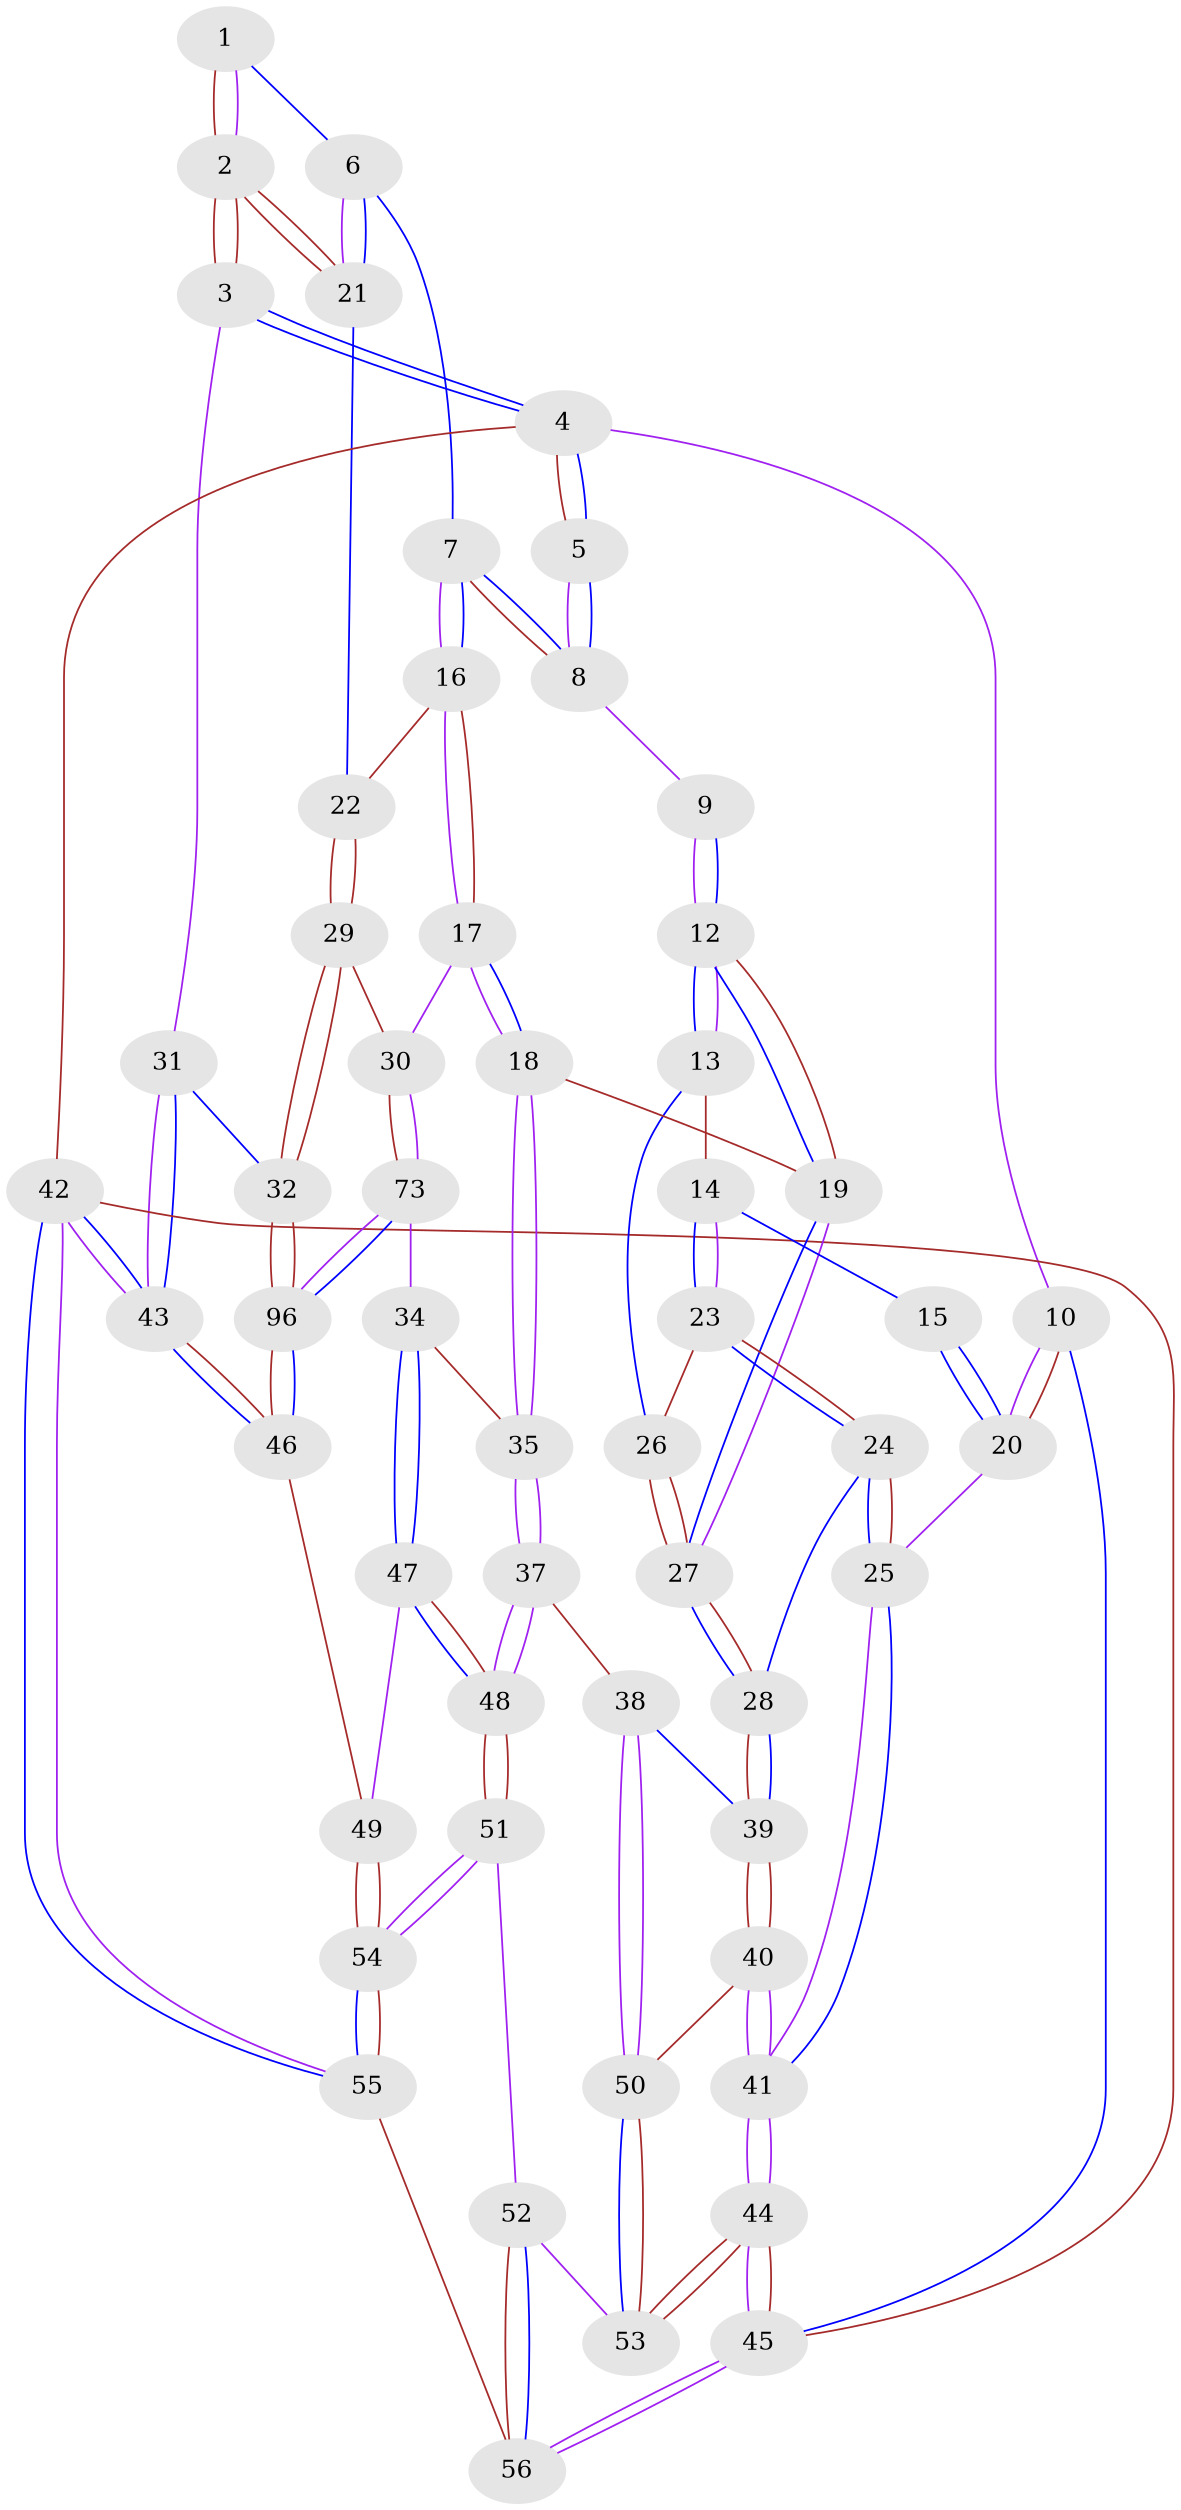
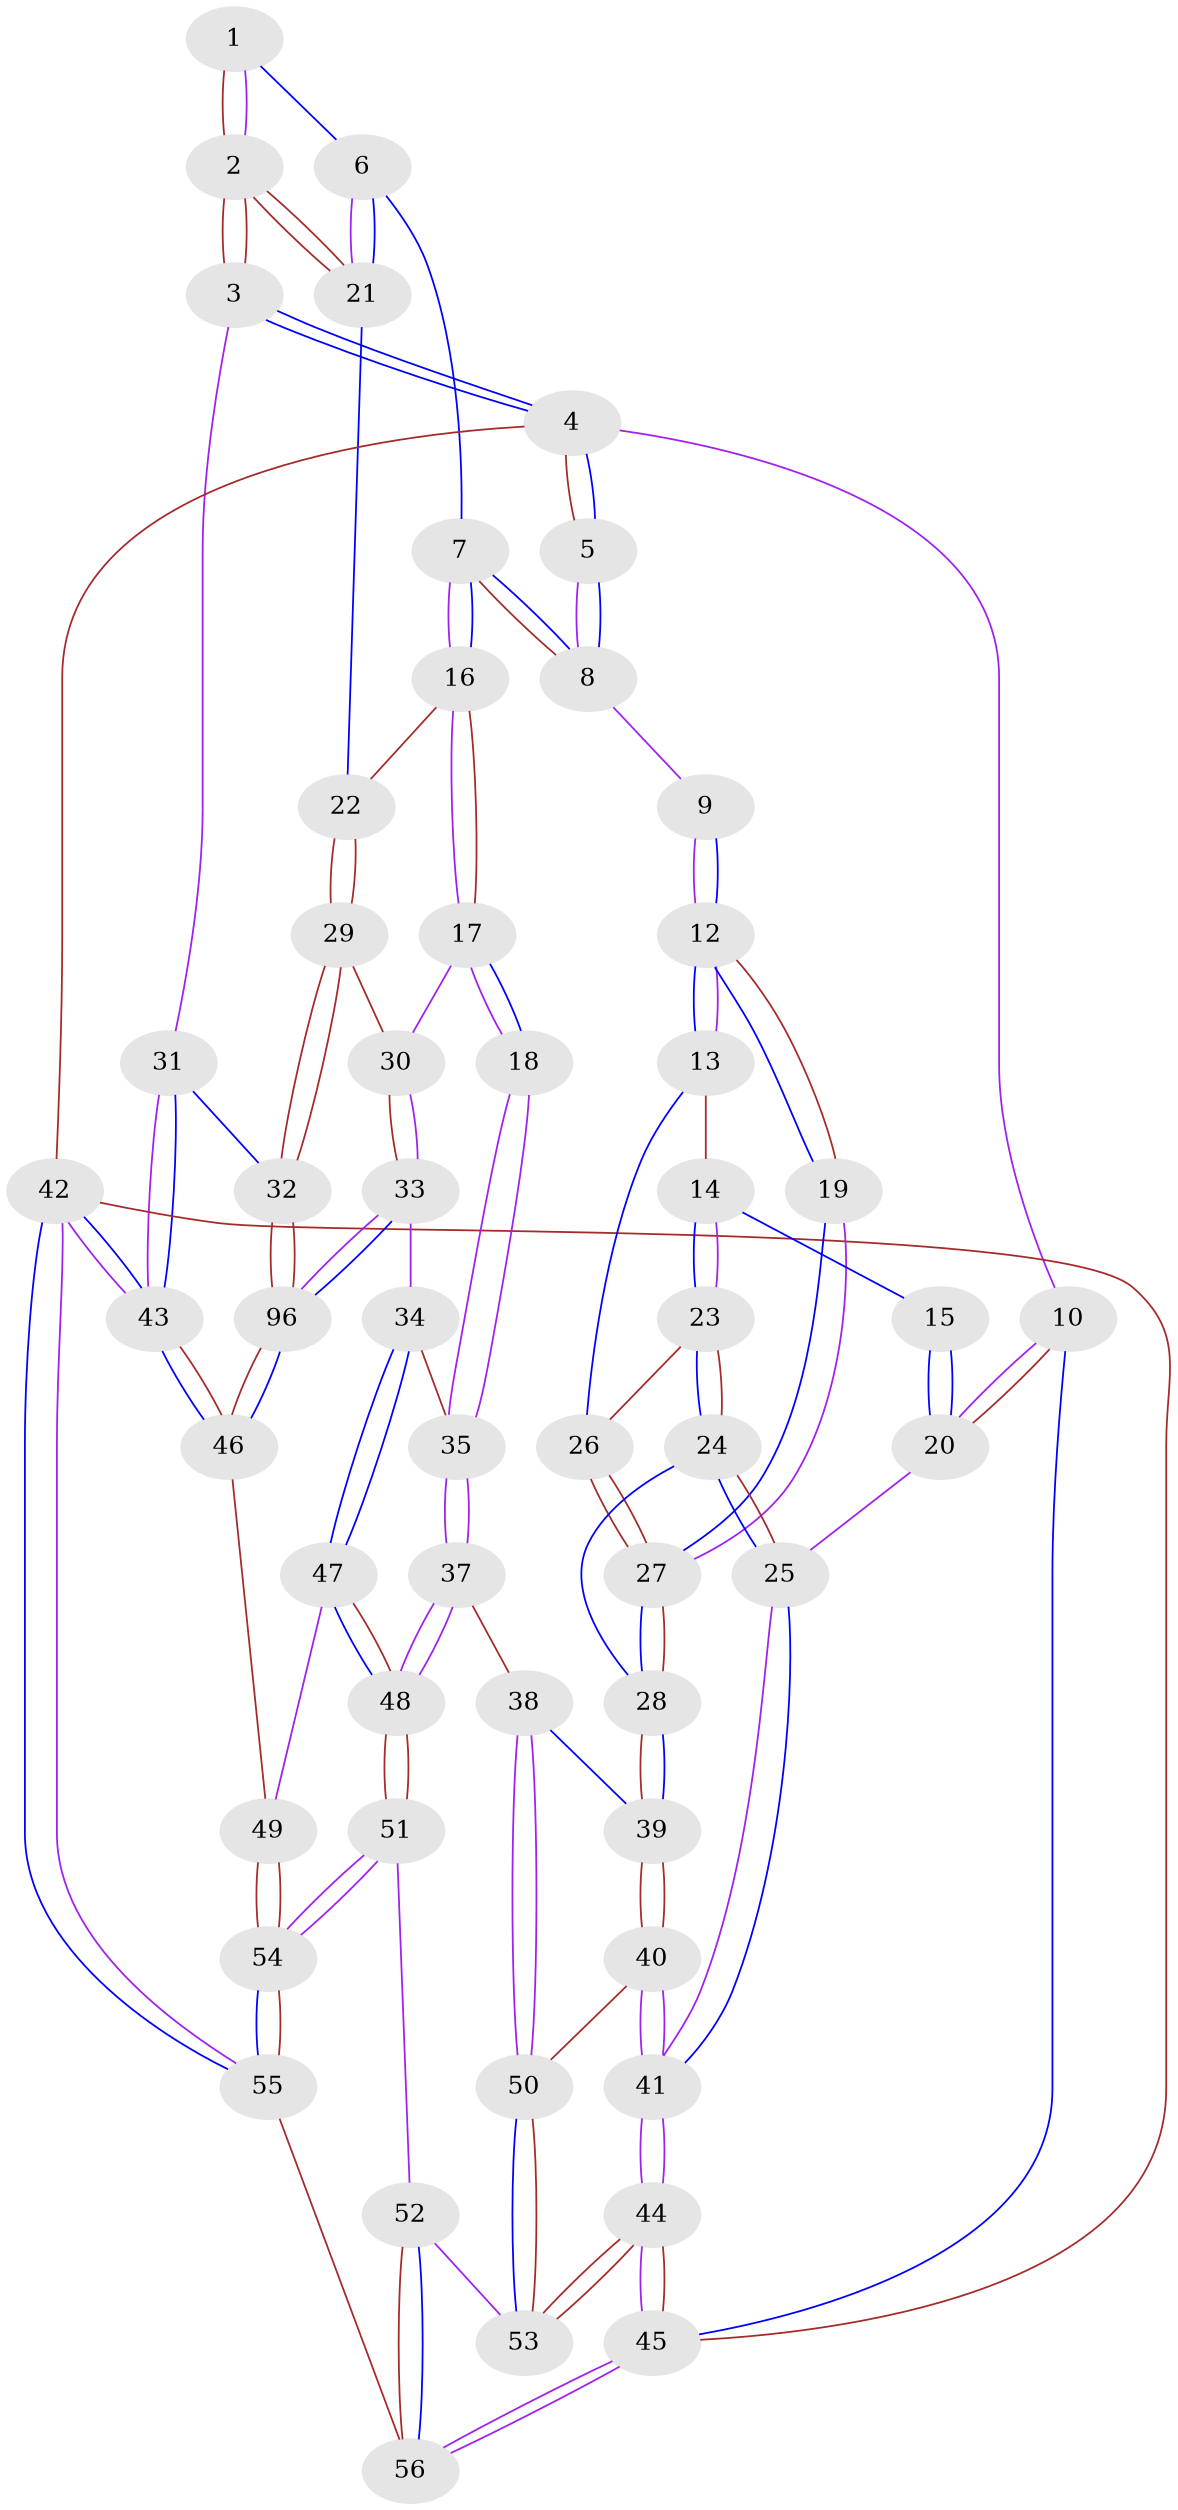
(682, 1123) -> none
(411, 1191) -> (411, 1191)
